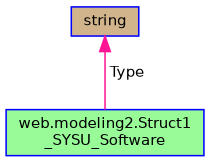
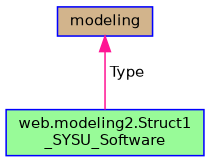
(105, 21) -> (105, 21)
